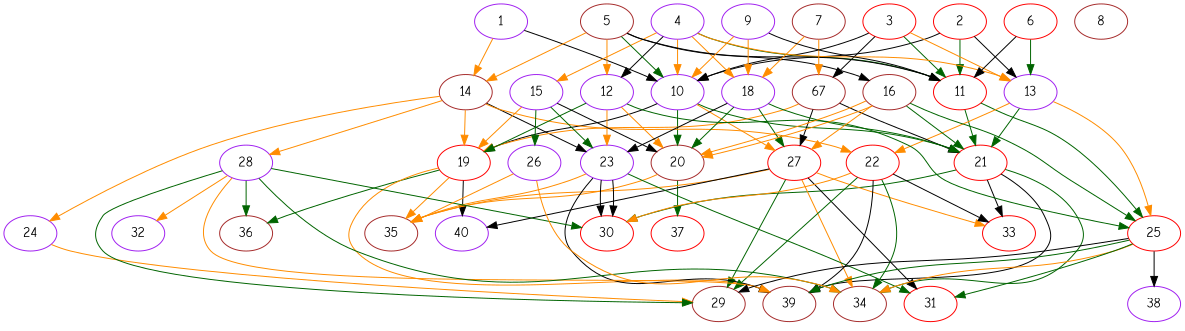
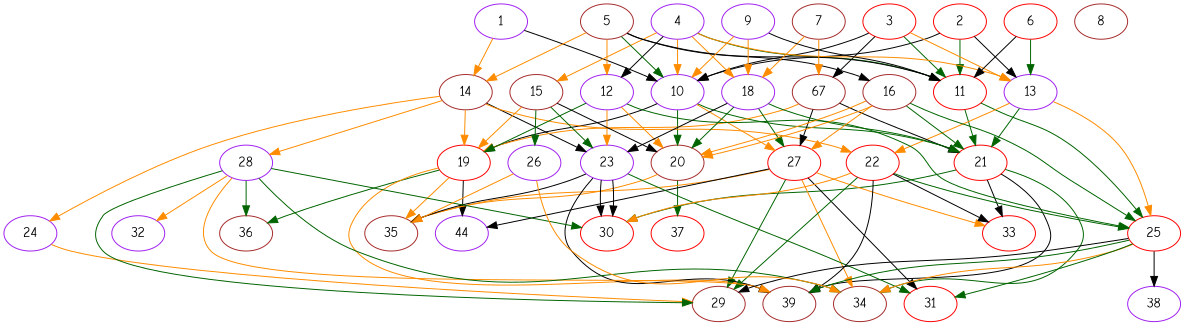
(536, 92) -> (536, 92)
(546, 188) -> (546, 188)
(897, 231) -> (966, 195)
(462, 233) -> (462, 233)
